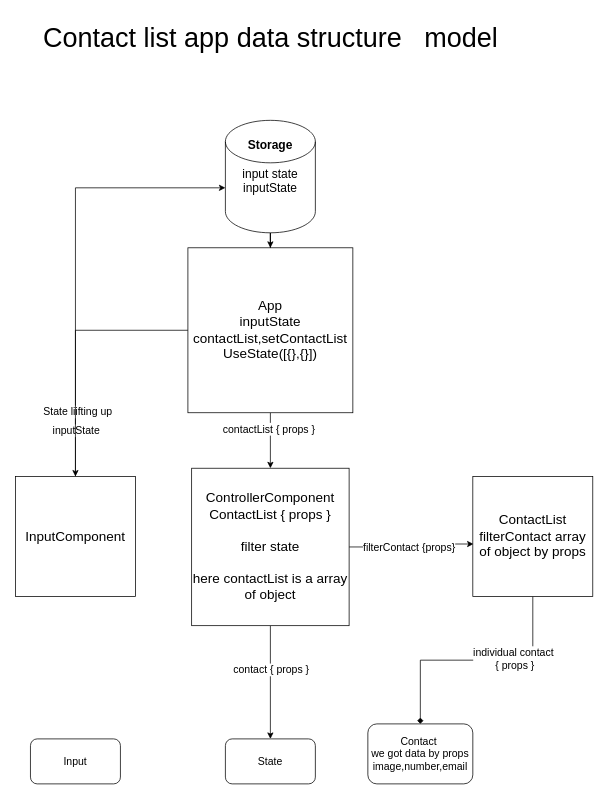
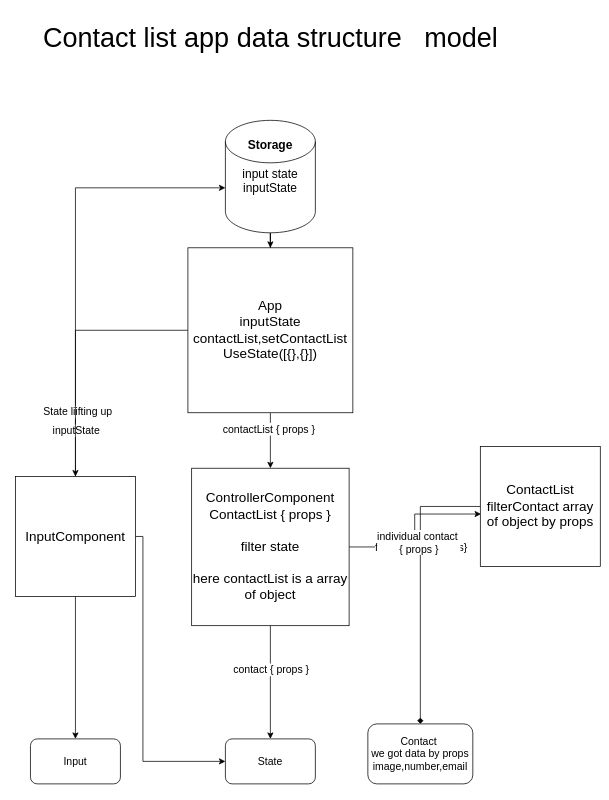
(533, 537) -> (540, 507)
none -> (75, 665)
none -> (180, 762)
